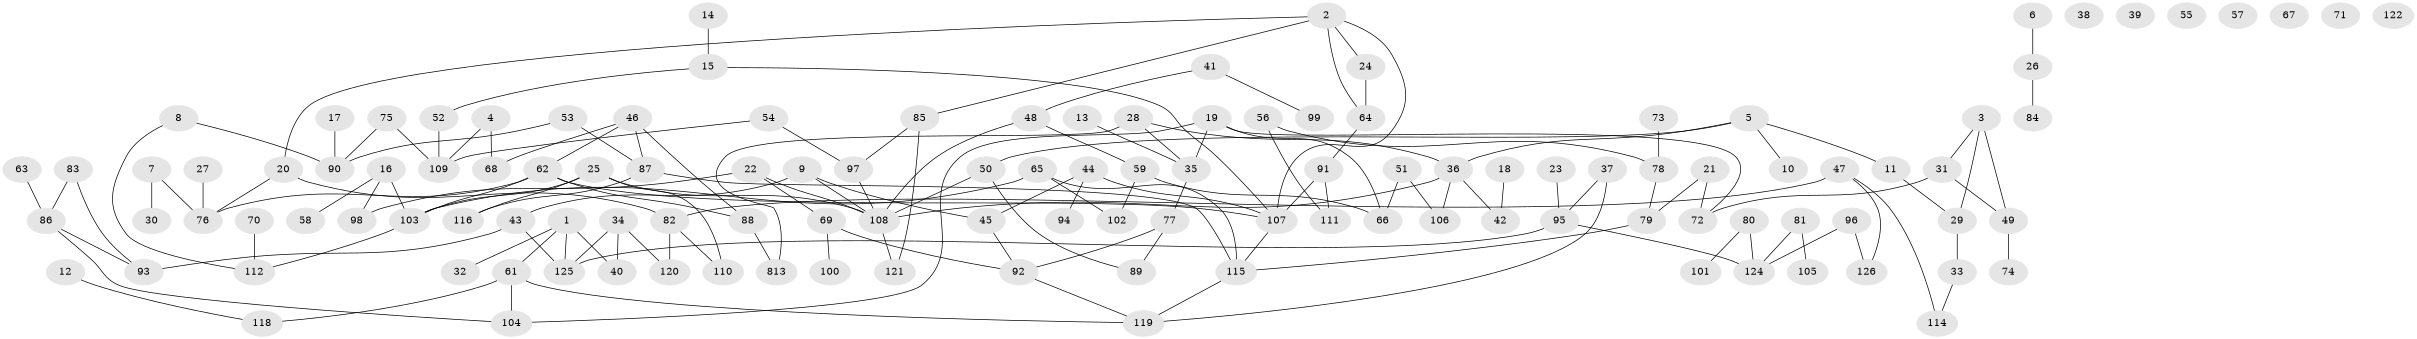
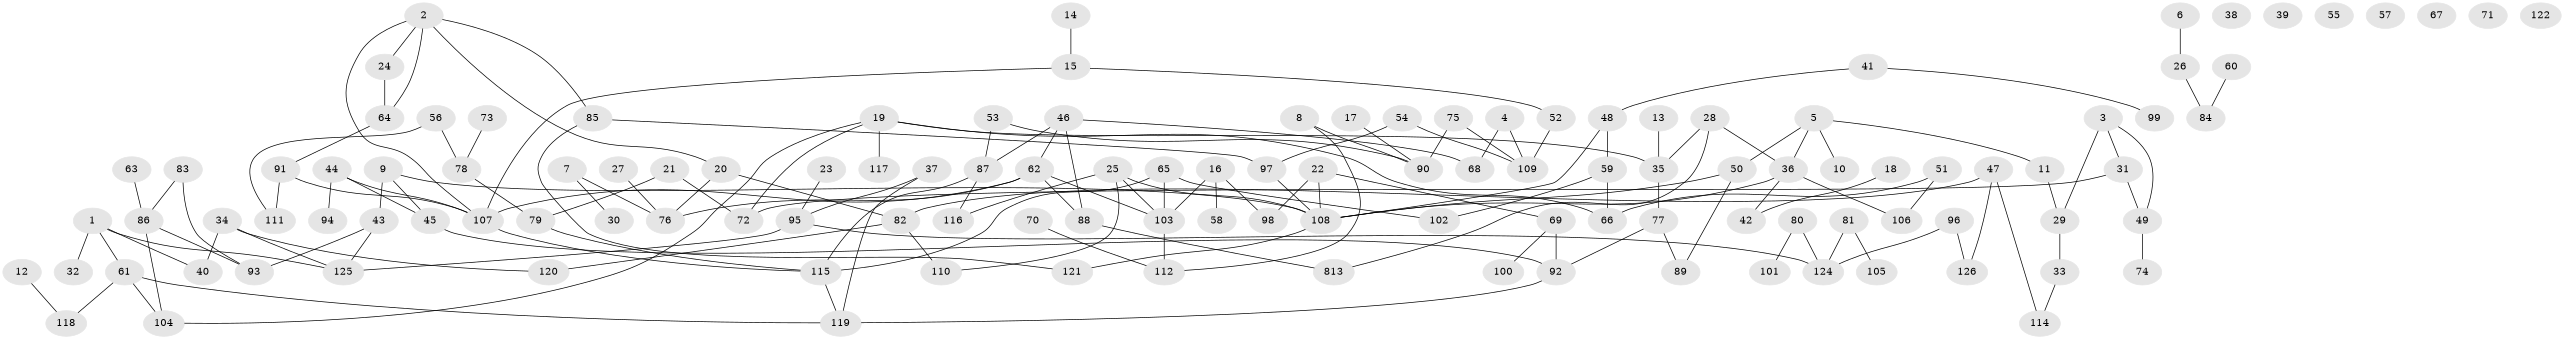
none -> (2232, 67)
none -> (879, 170)
